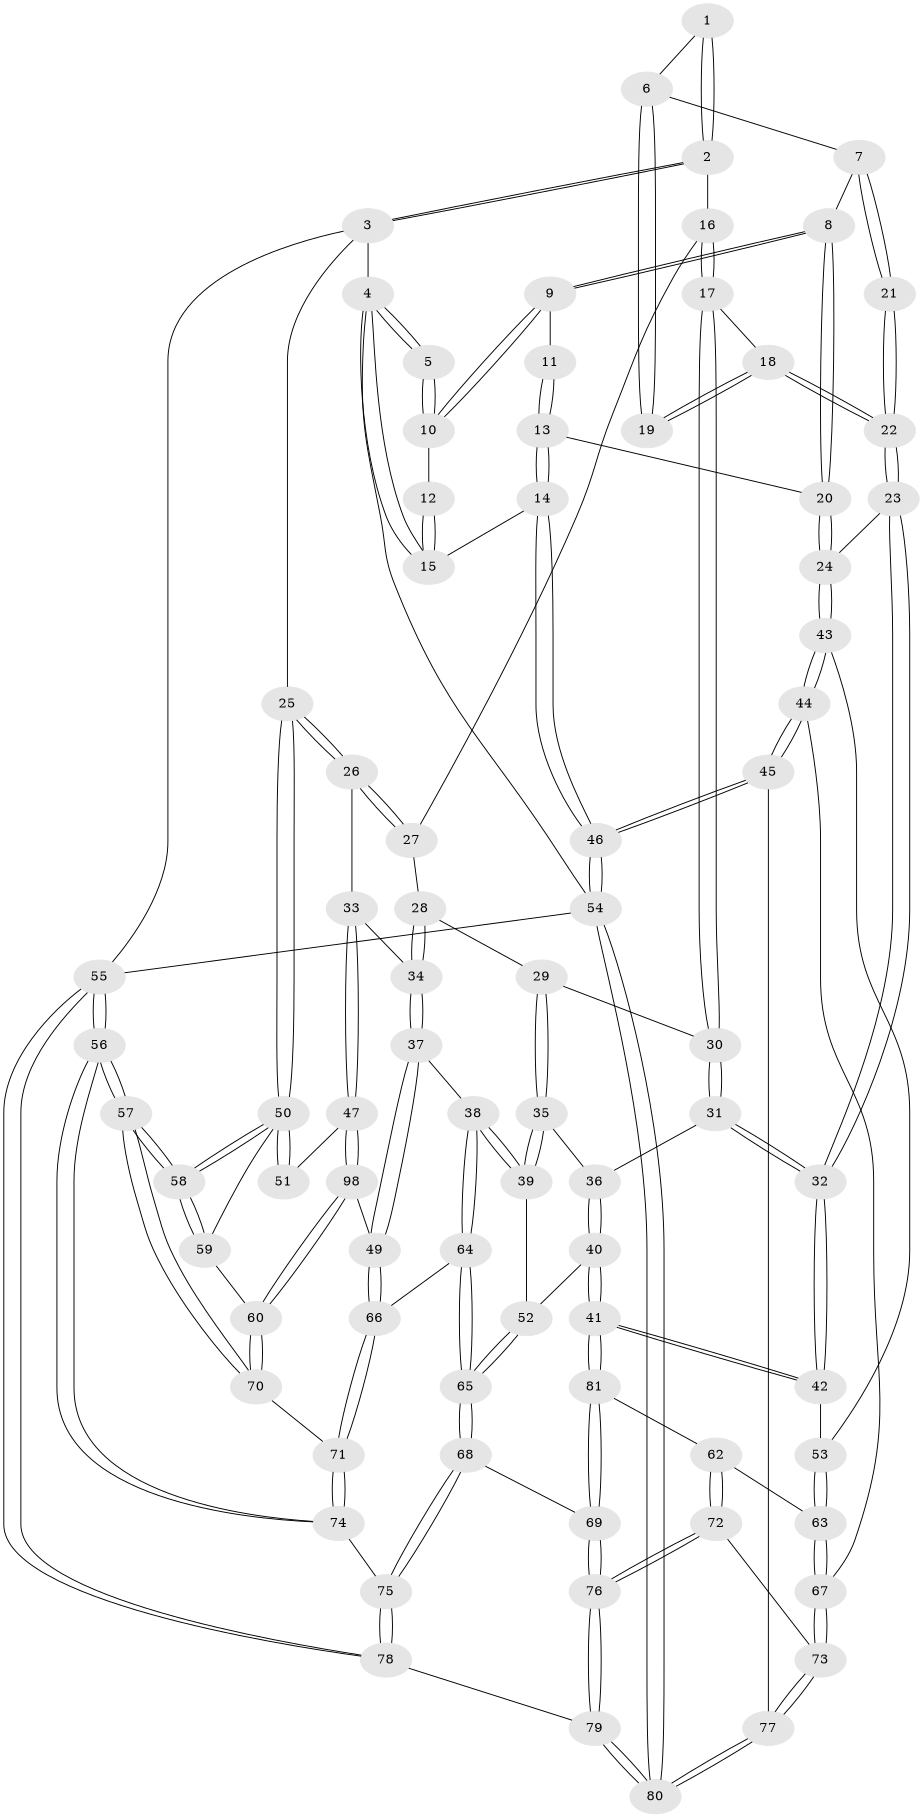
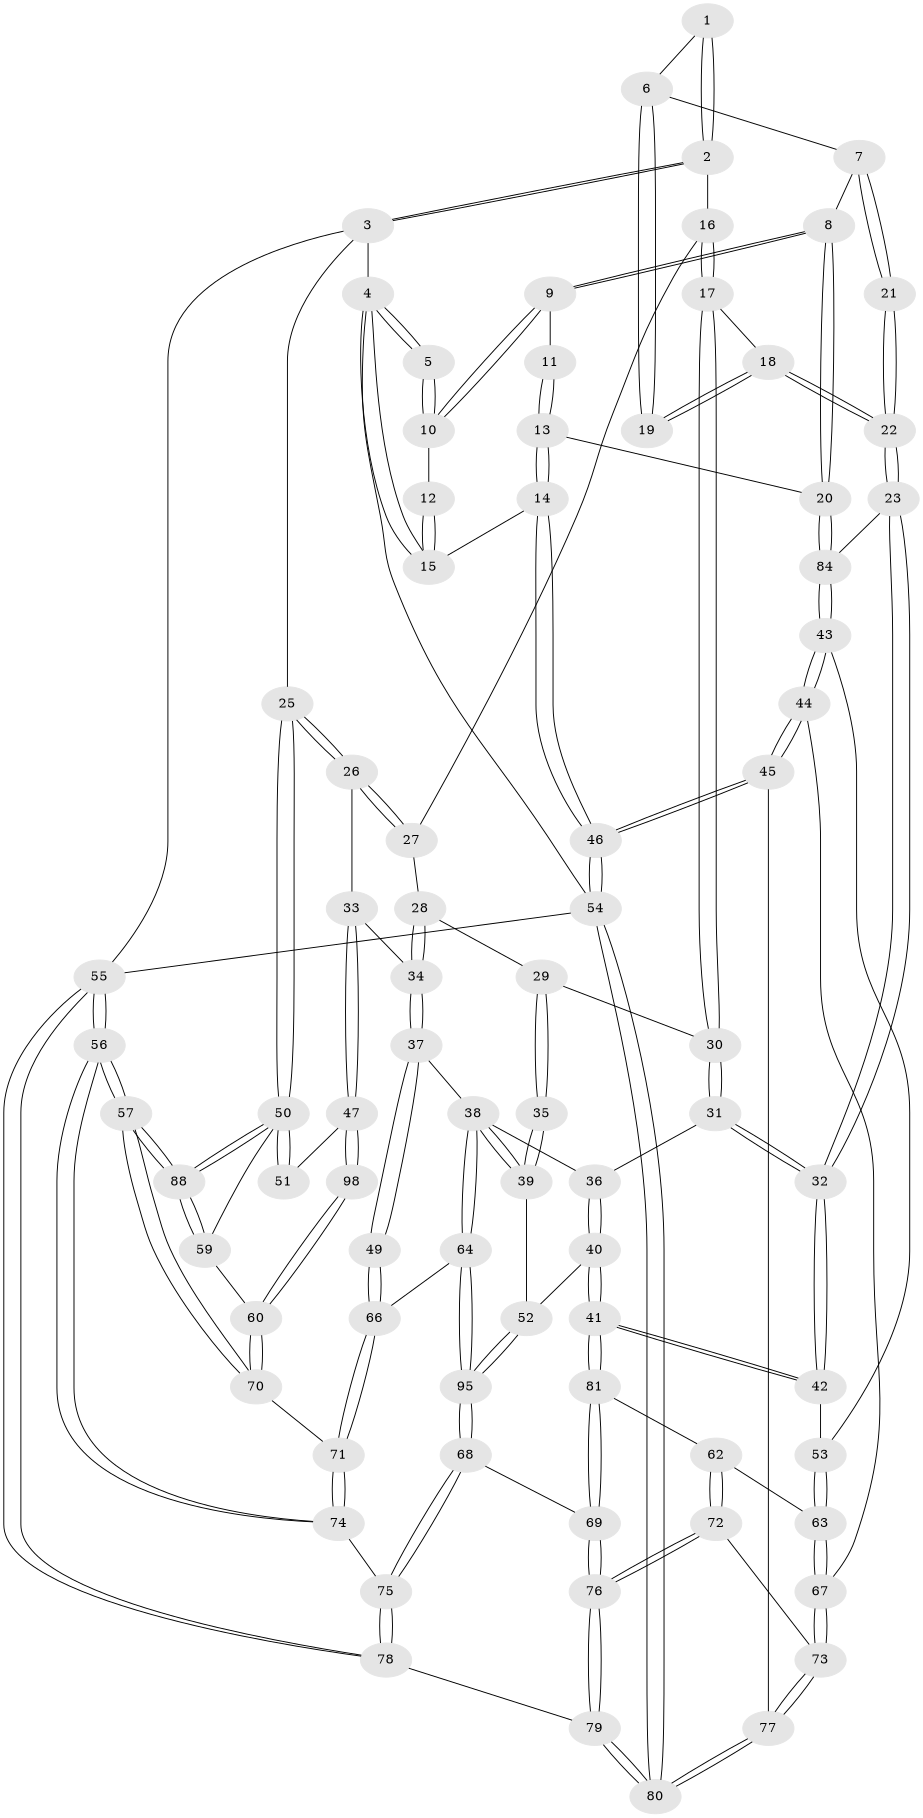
(825, 567) -> (825, 567)
(568, 1148) -> (534, 1148)
(179, 1182) -> (179, 1182)
(363, 1216) -> none
(466, 1387) -> (466, 1387)
